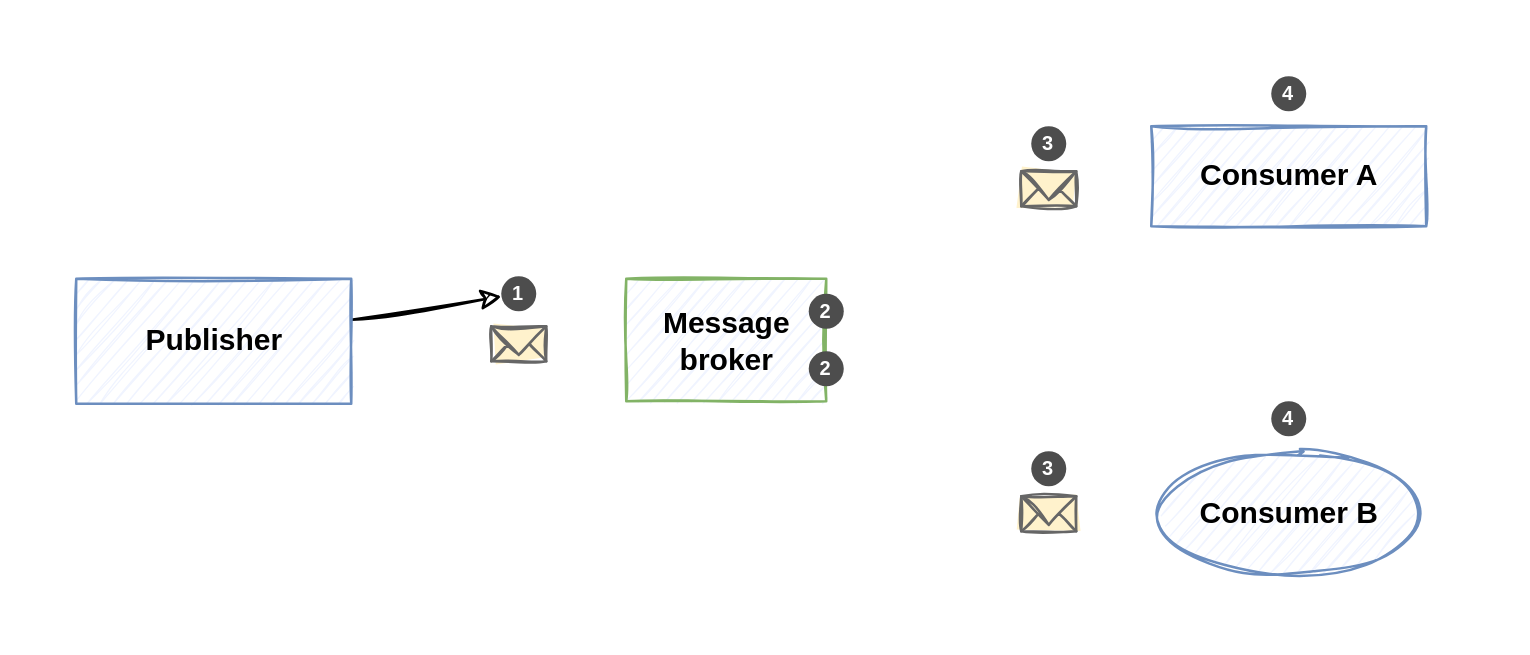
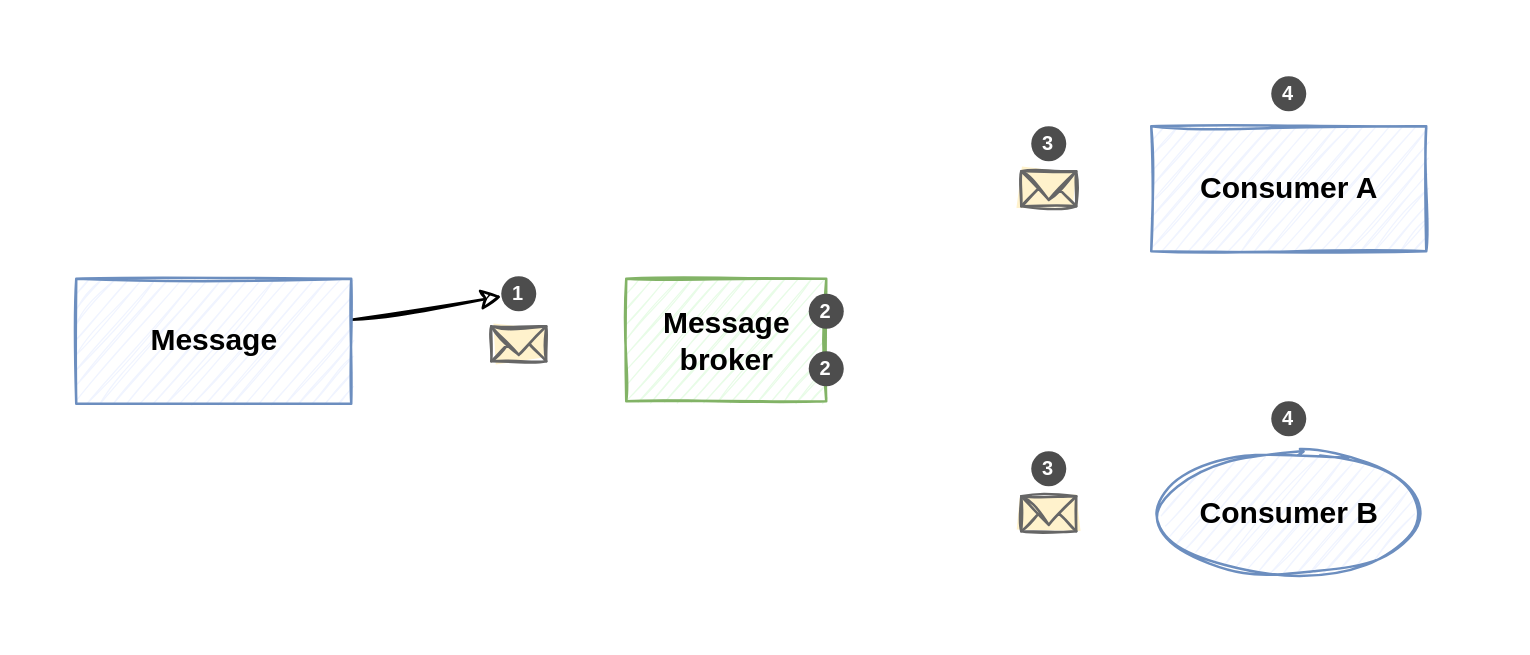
(1289, 176) -> (1289, 189)
(726, 340) -> (726, 340)
(215, 341) -> (215, 341)
